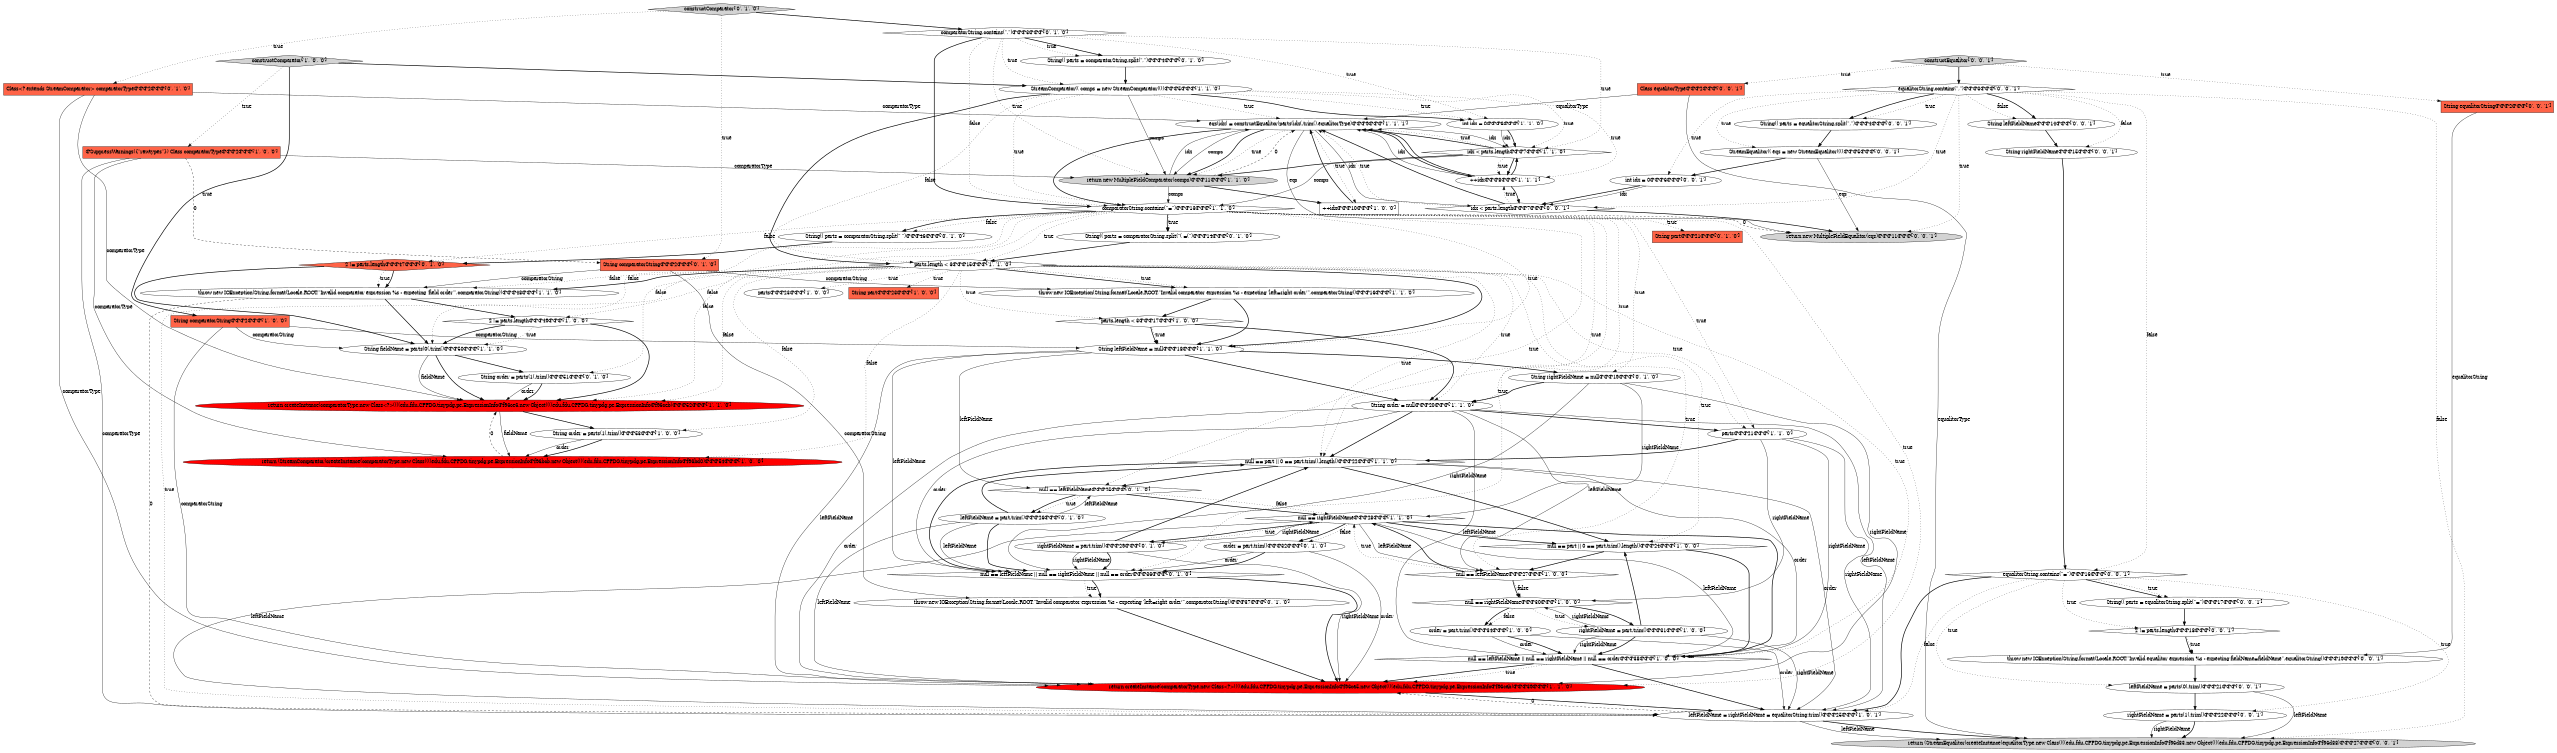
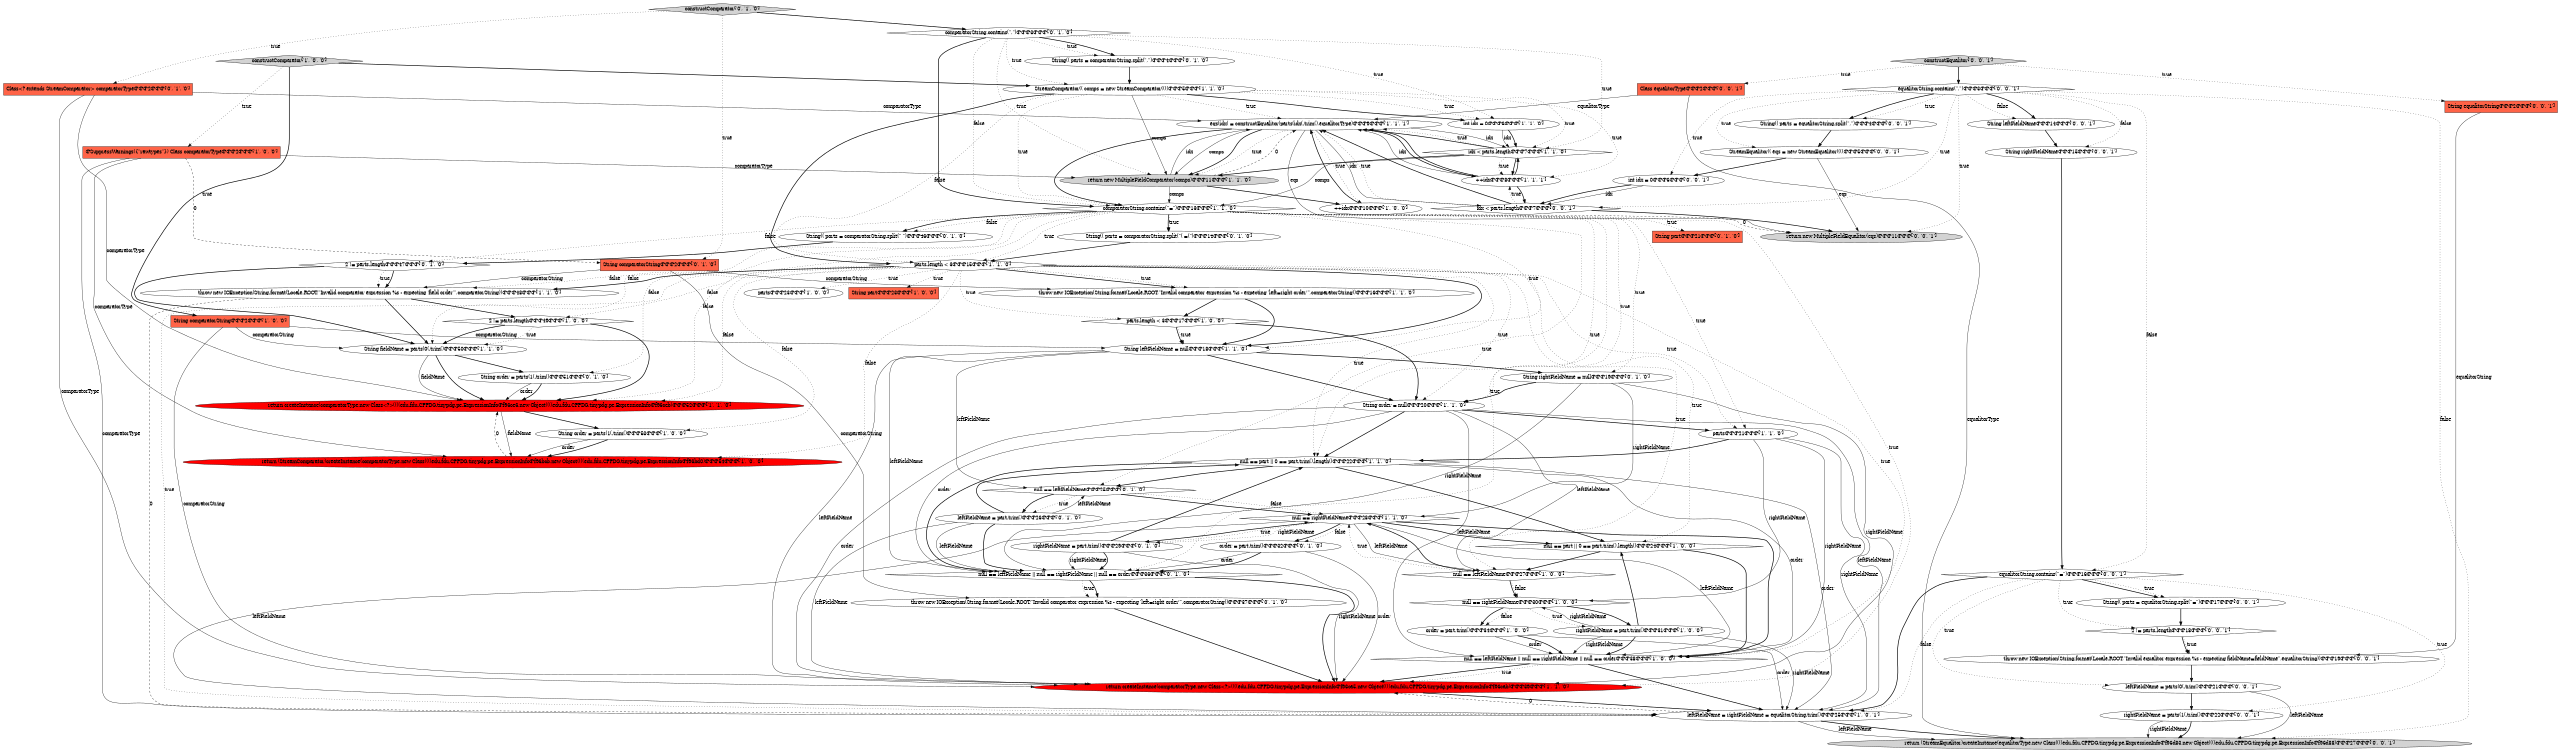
(1359, 209) -> (1371, 209)
(394, 265) -> (394, 265)
(1238, 538) -> (1235, 538)
